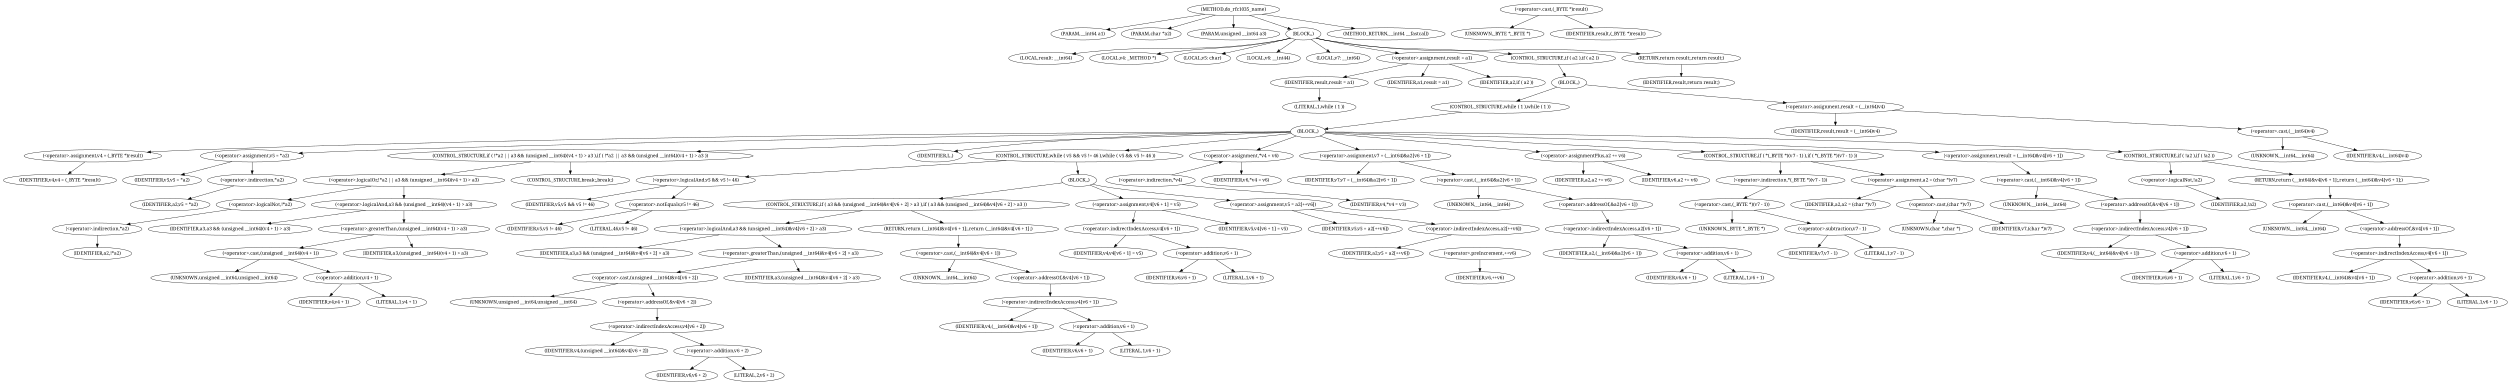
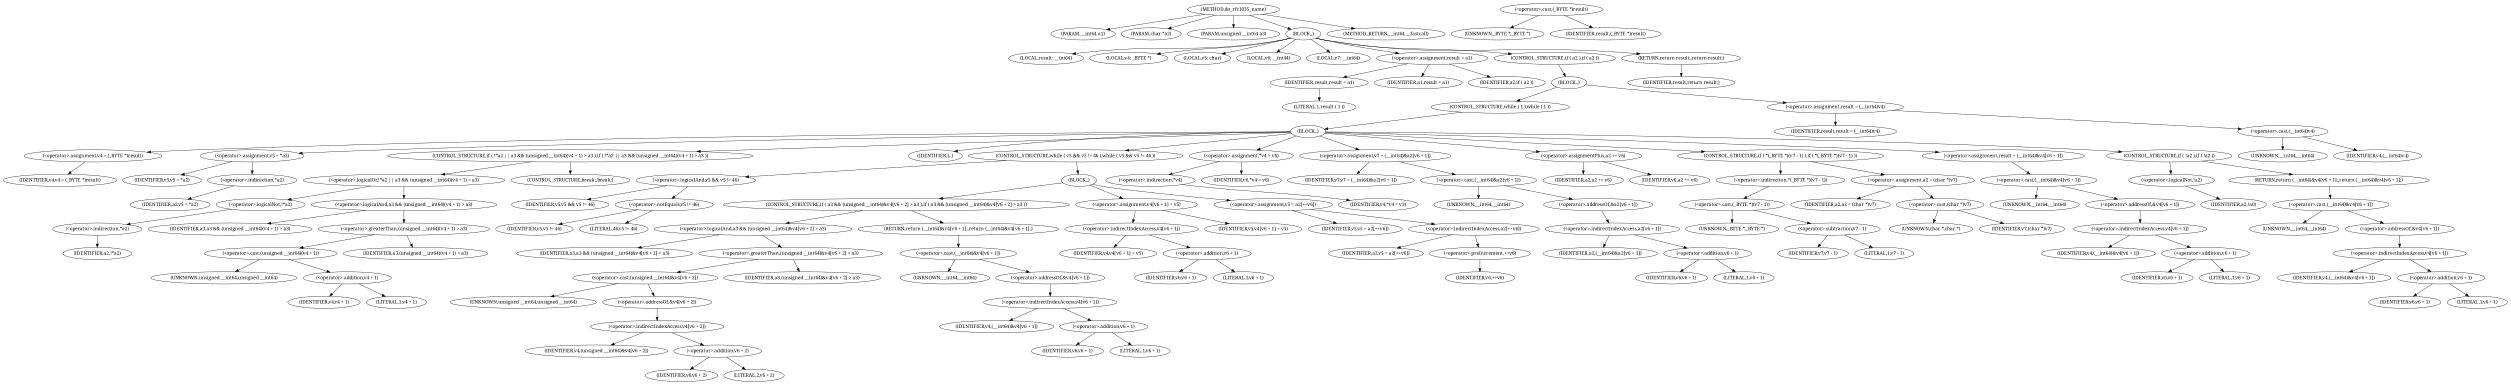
(1129, 58) -> (1129, 58)
(1319, 107) -> (1319, 107)
(1196, 169) -> (1196, 168)
(2234, 205) -> (2234, 205)
none -> (1476, 240)
